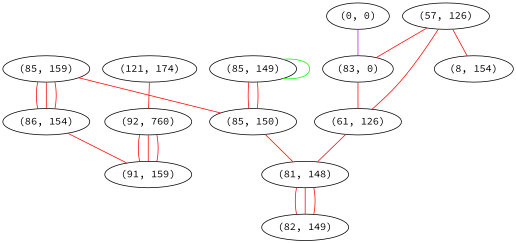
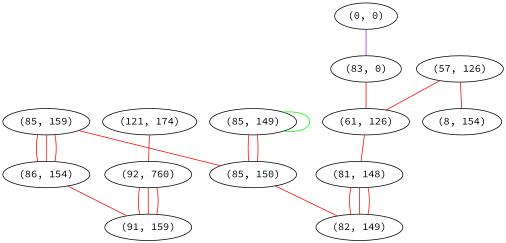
(402, 43) -> none
(279, 148) -> (306, 201)
